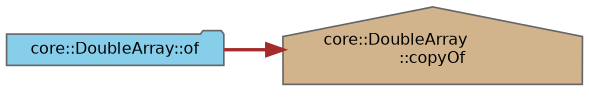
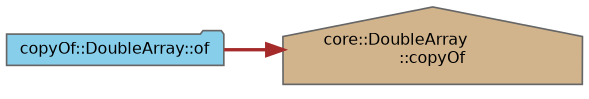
(115, 50) -> (115, 50)
